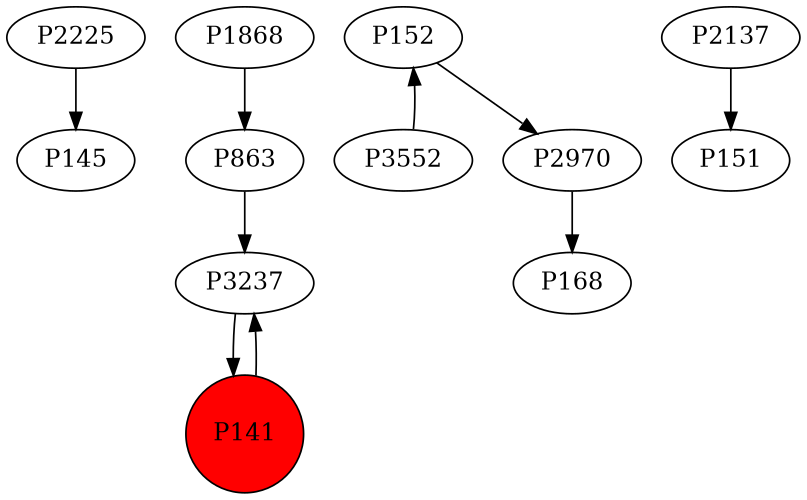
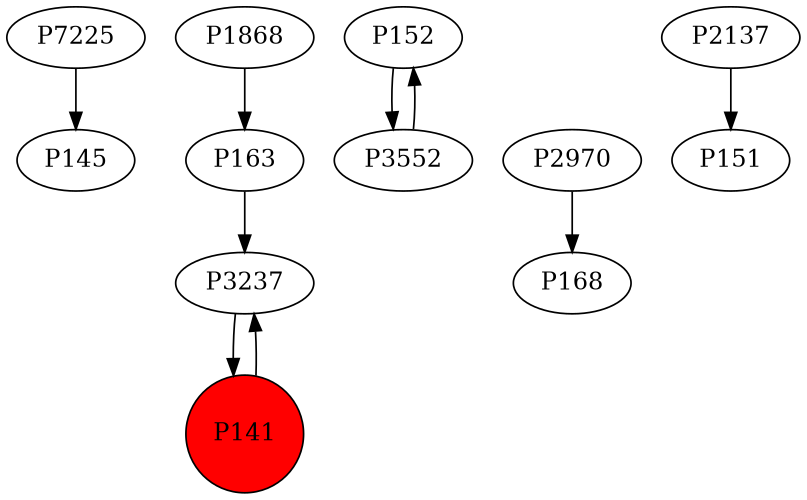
(76, 38) -> (76, 38)
(480, 93) -> (392, 90)
(245, 160) -> (245, 160)
